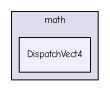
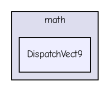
(55, 55) -> (55, 55)
